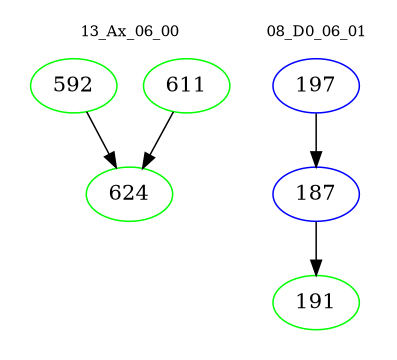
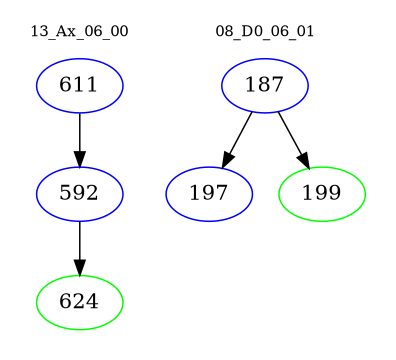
(74, 86) -> (80, 194)
(187, 86) -> (80, 86)
(162, 133) -> (80, 133)
(316, 133) -> (241, 133)
(316, 303) -> (322, 194)
